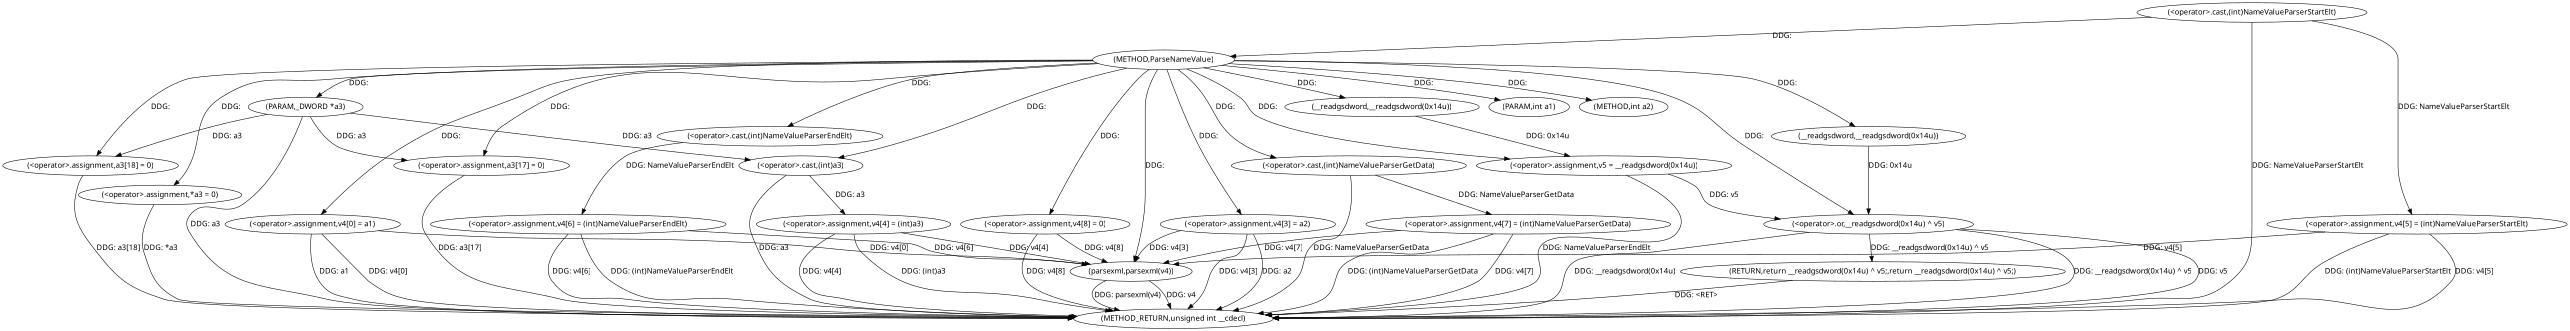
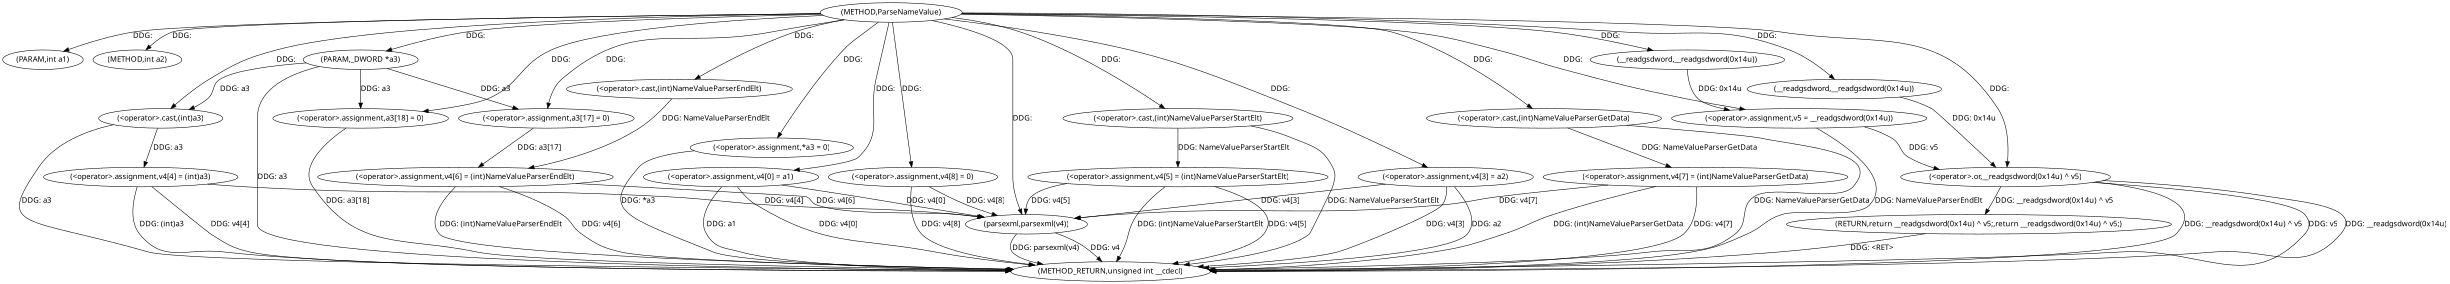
(1694, 37) -> (1061, 49)
(698, 310) -> (508, 146)
